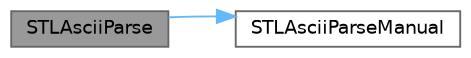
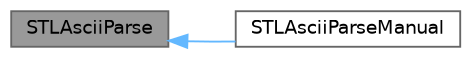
(193, 17) -> (211, 42)
